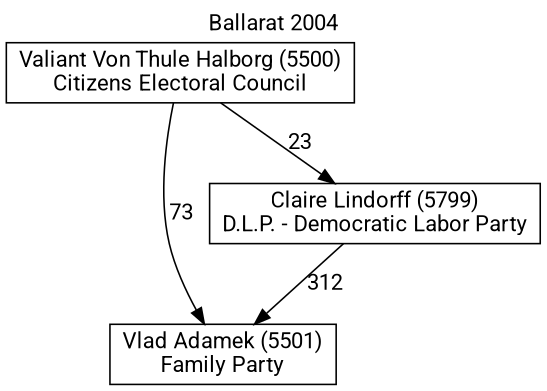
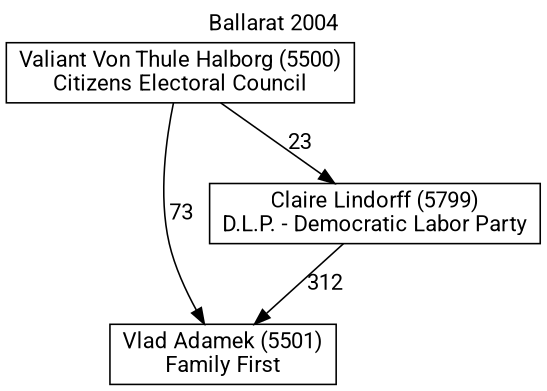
(223, 354) -> (223, 354)
